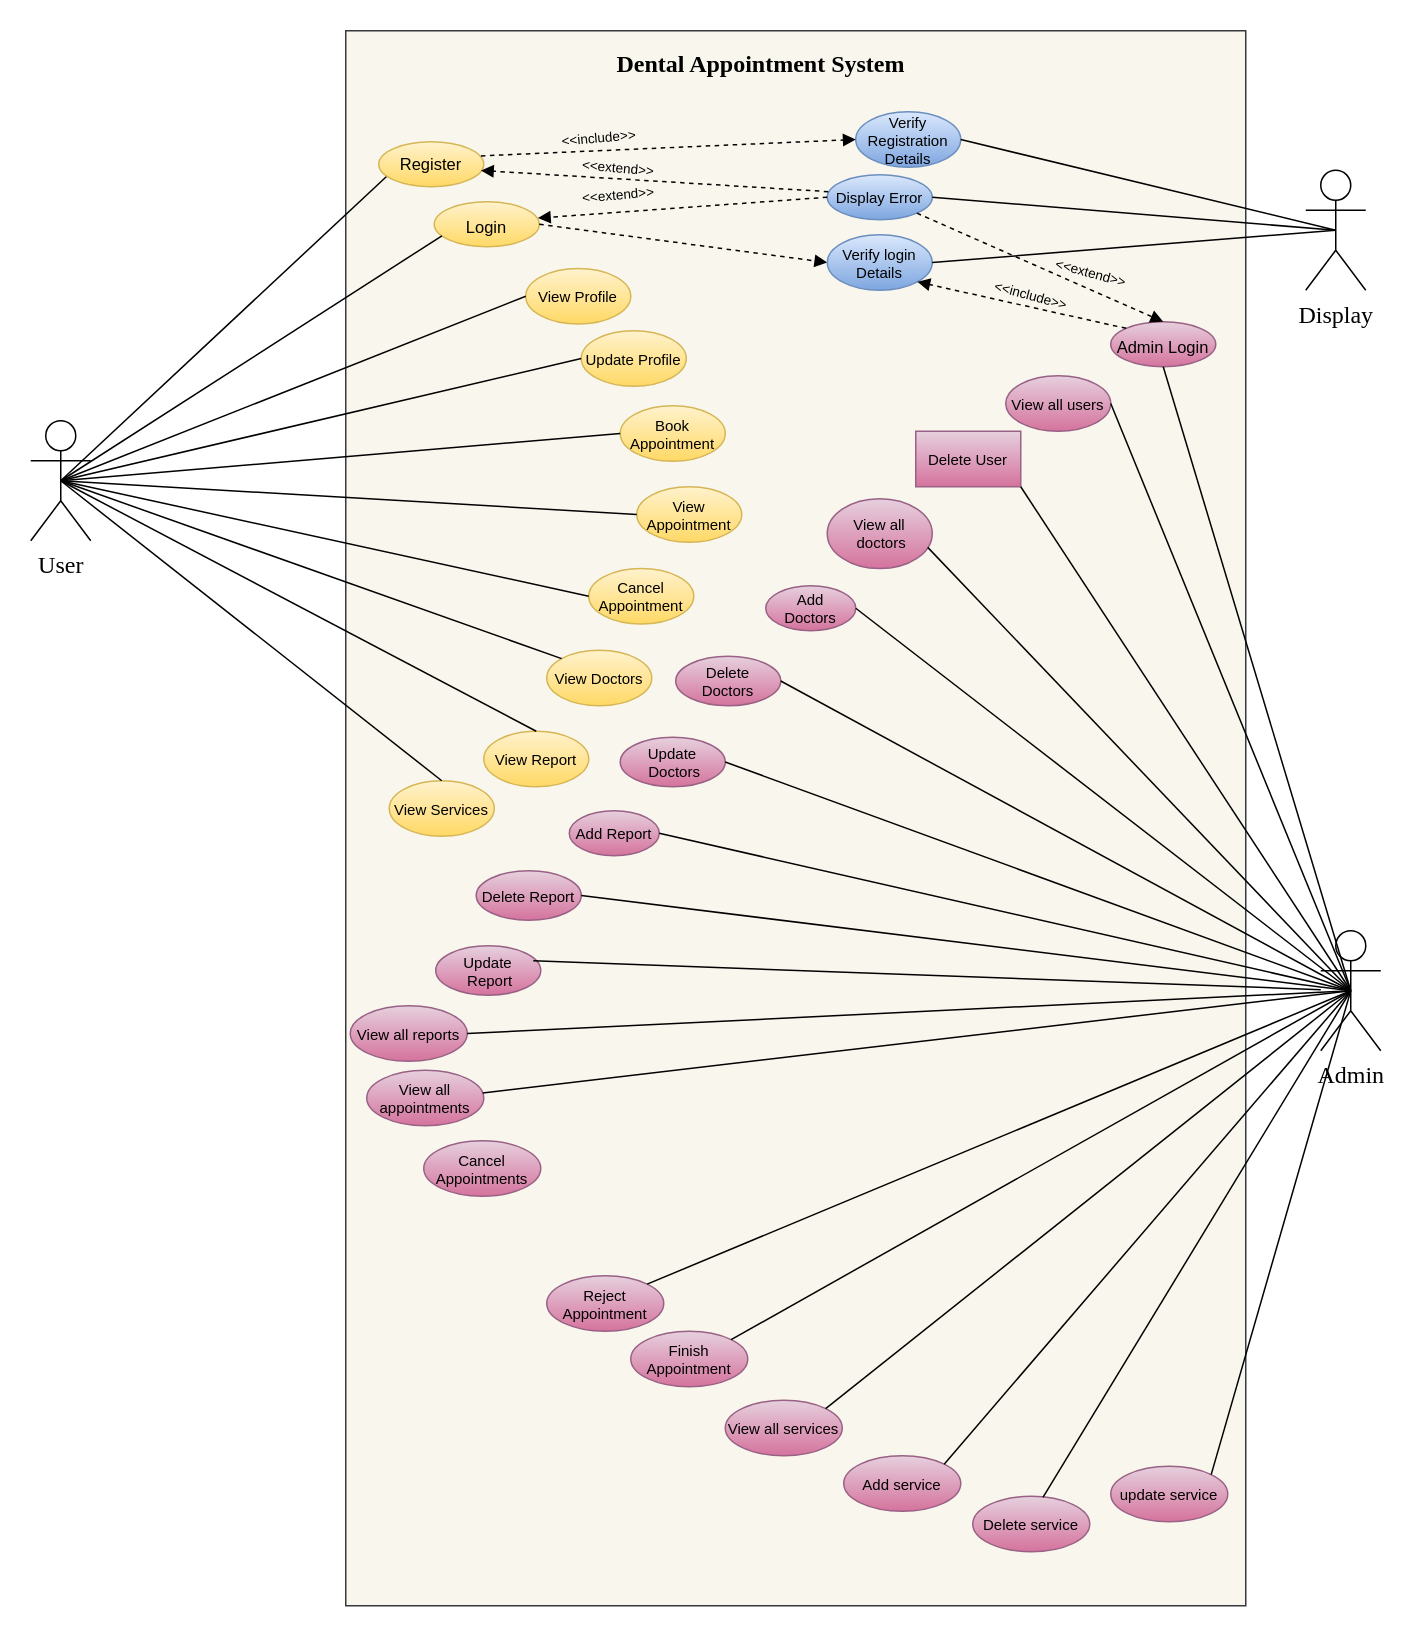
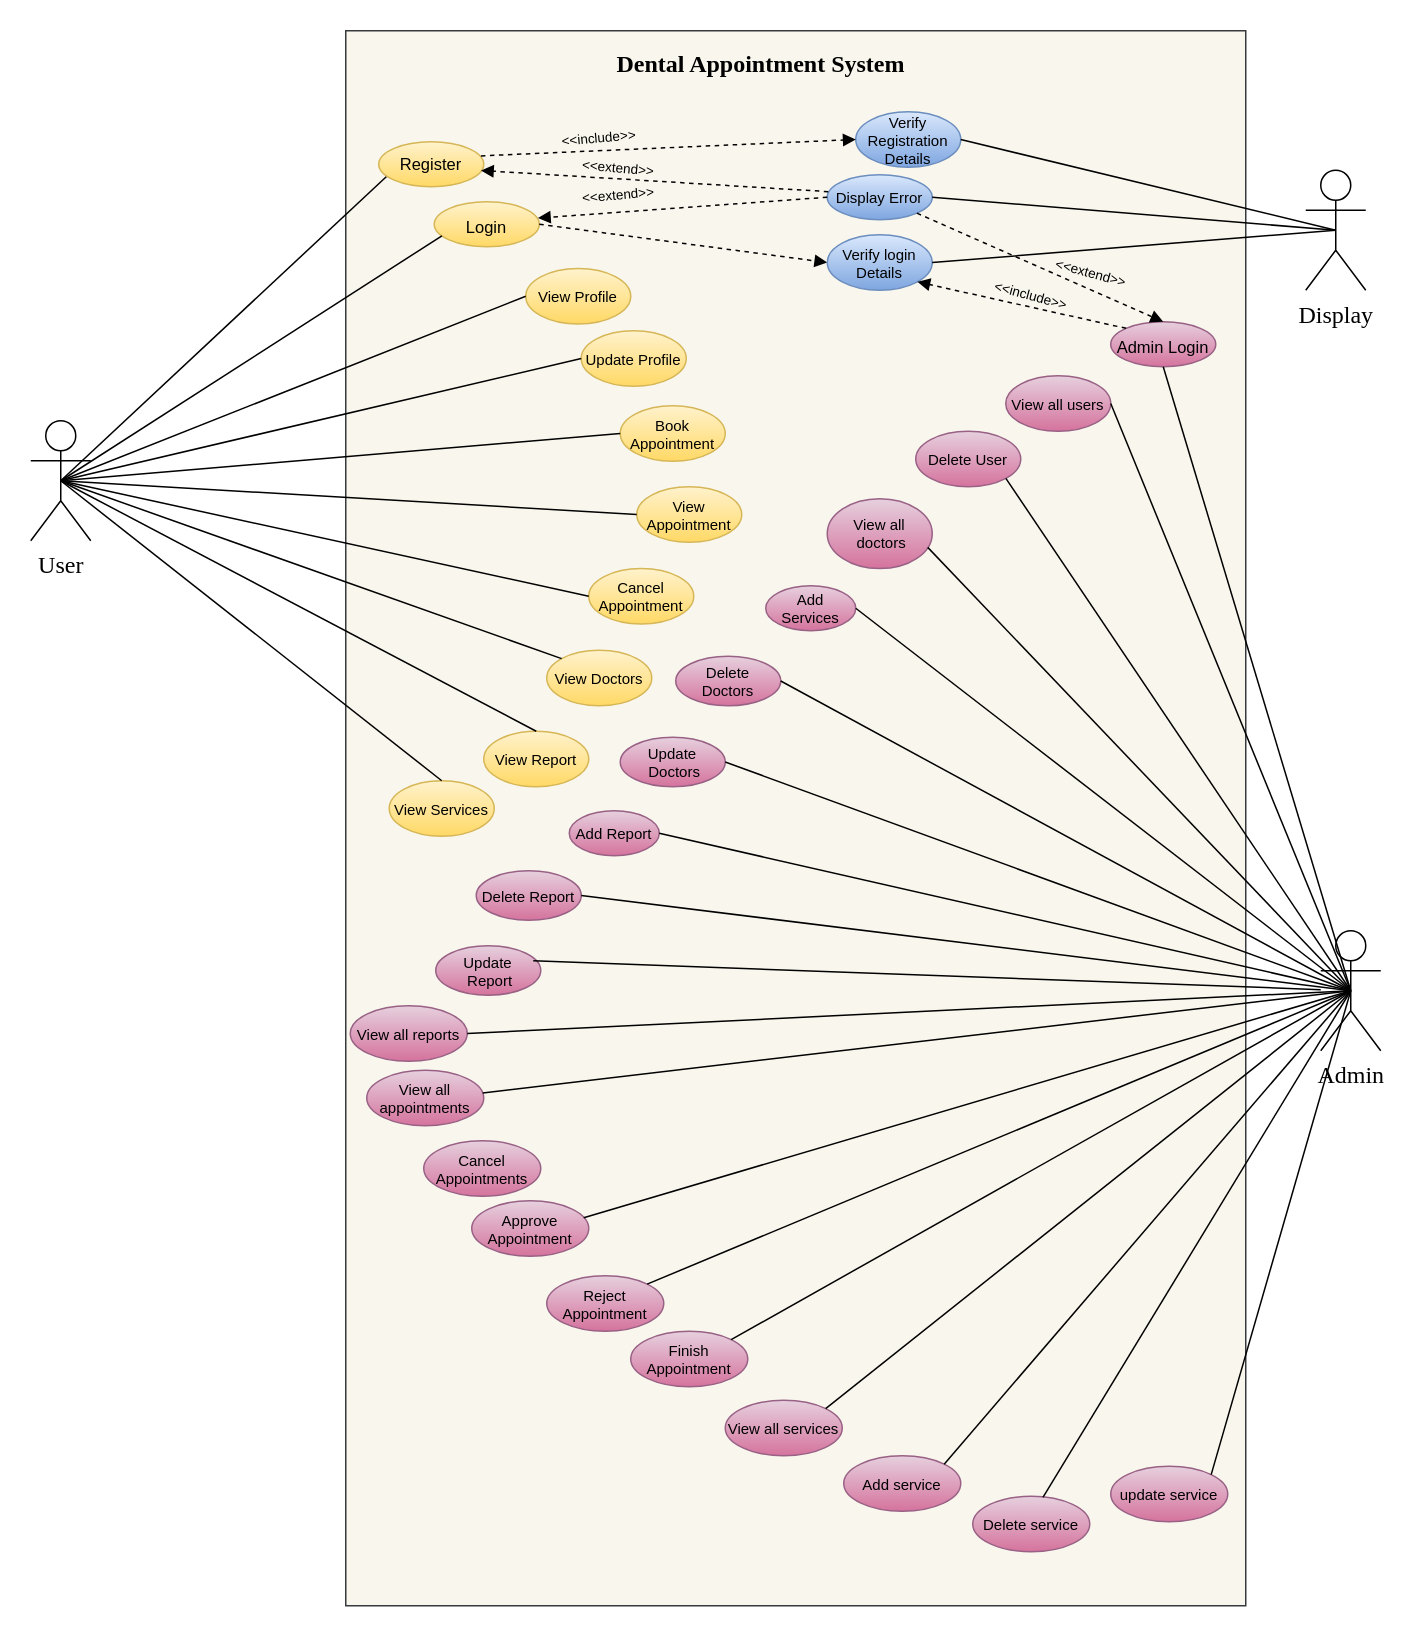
(968, 459) -> (968, 459)
(811, 608) -> (811, 608)
none -> (956, 1108)
none -> (530, 1229)
